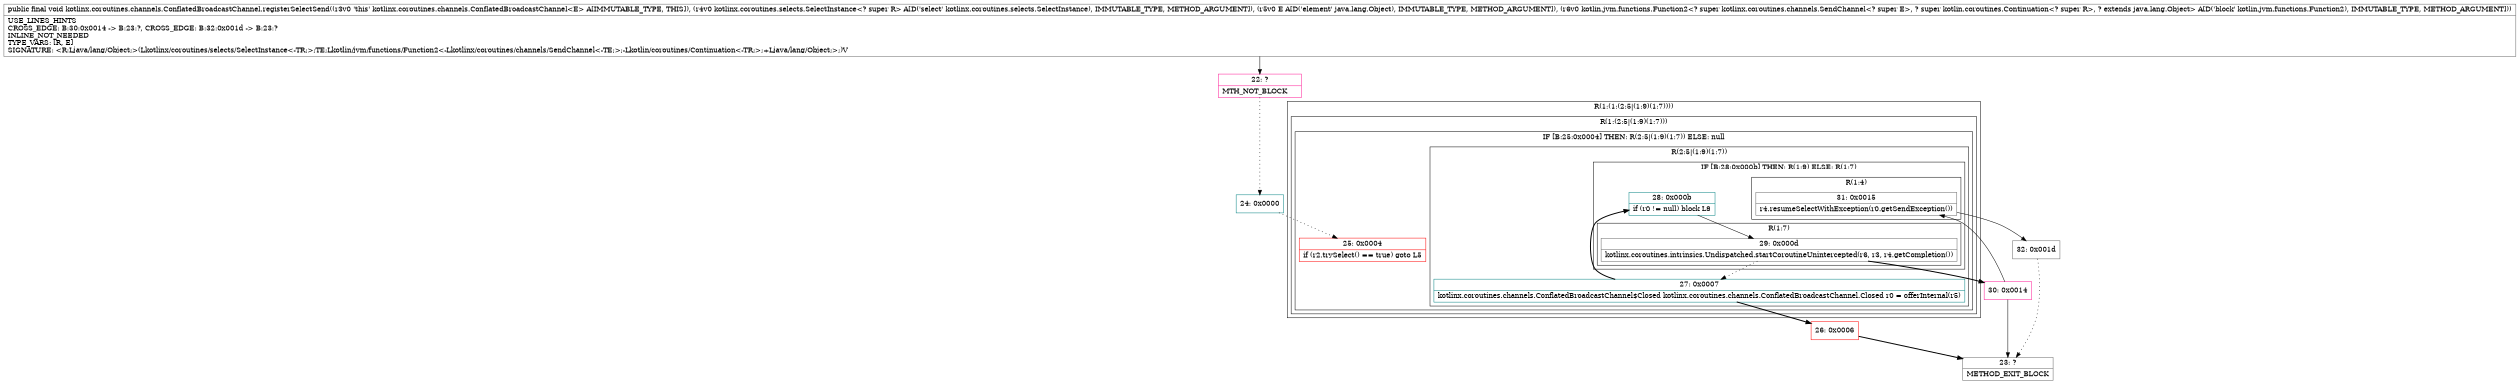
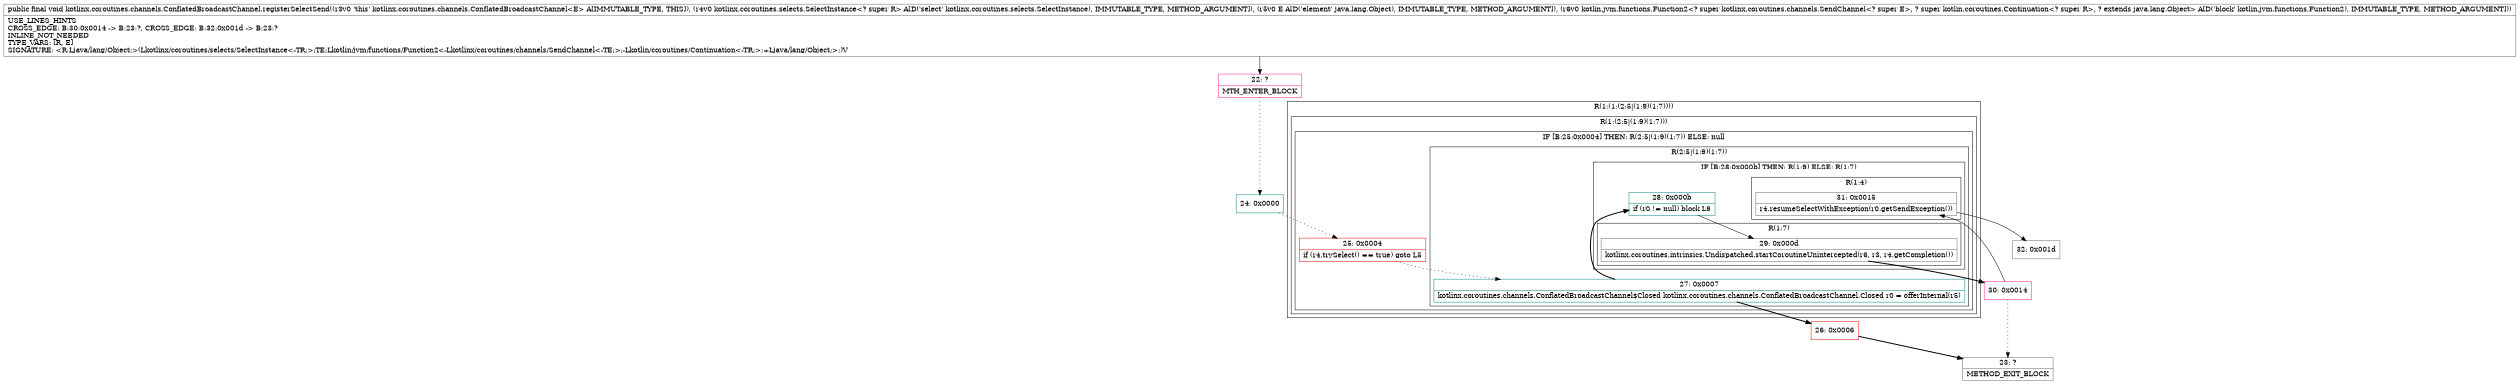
(1255, 91) -> (1260, 91)
(1363, 255) -> (1363, 255)
(1735, 272) -> (1445, 272)
(2038, 308) -> none
(2008, 326) -> (2008, 326)
